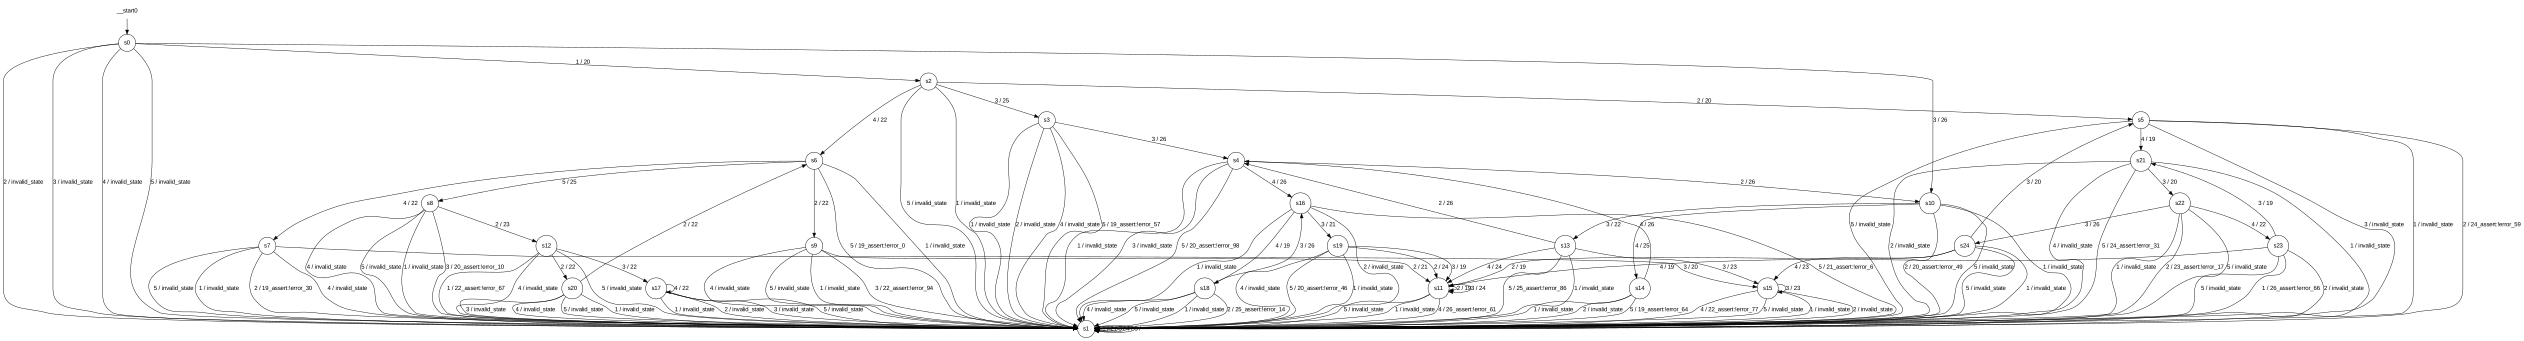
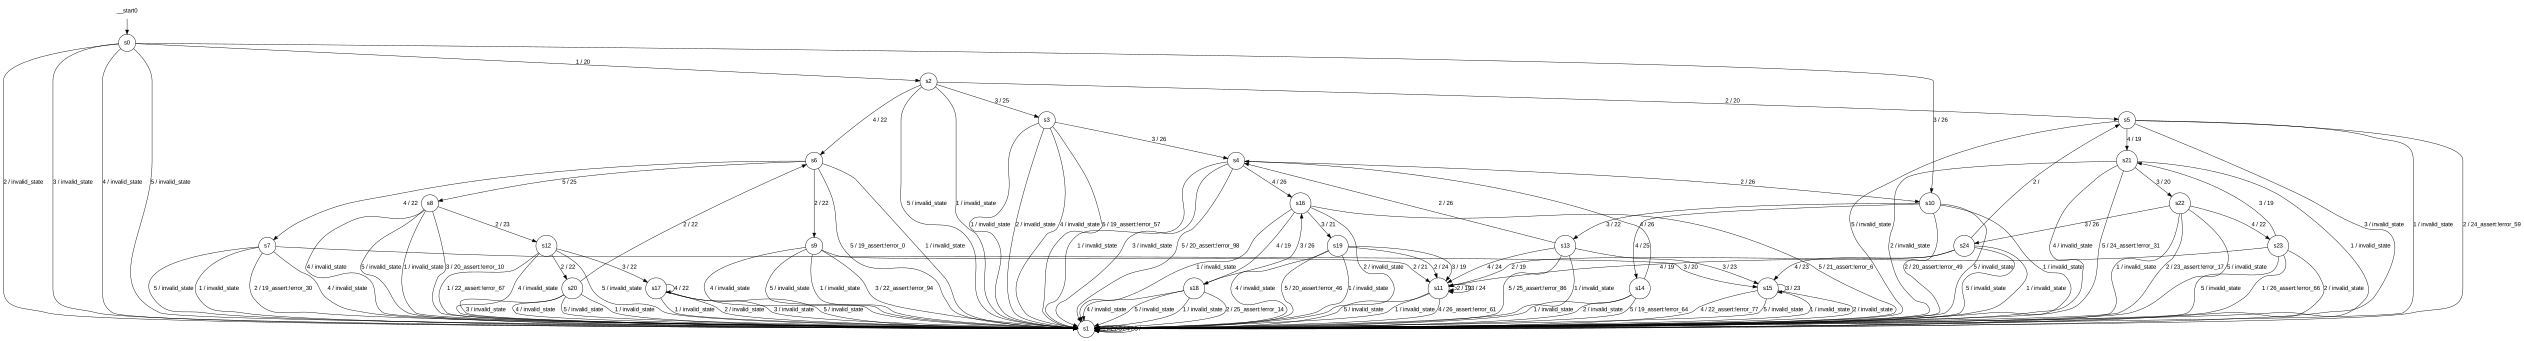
(2034, 182) -> (2037, 182)
